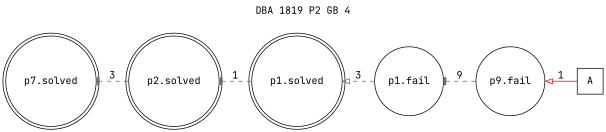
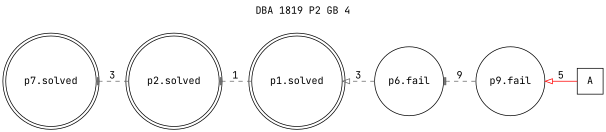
(561, 76) -> (561, 76)
(409, 81) -> (409, 81)
